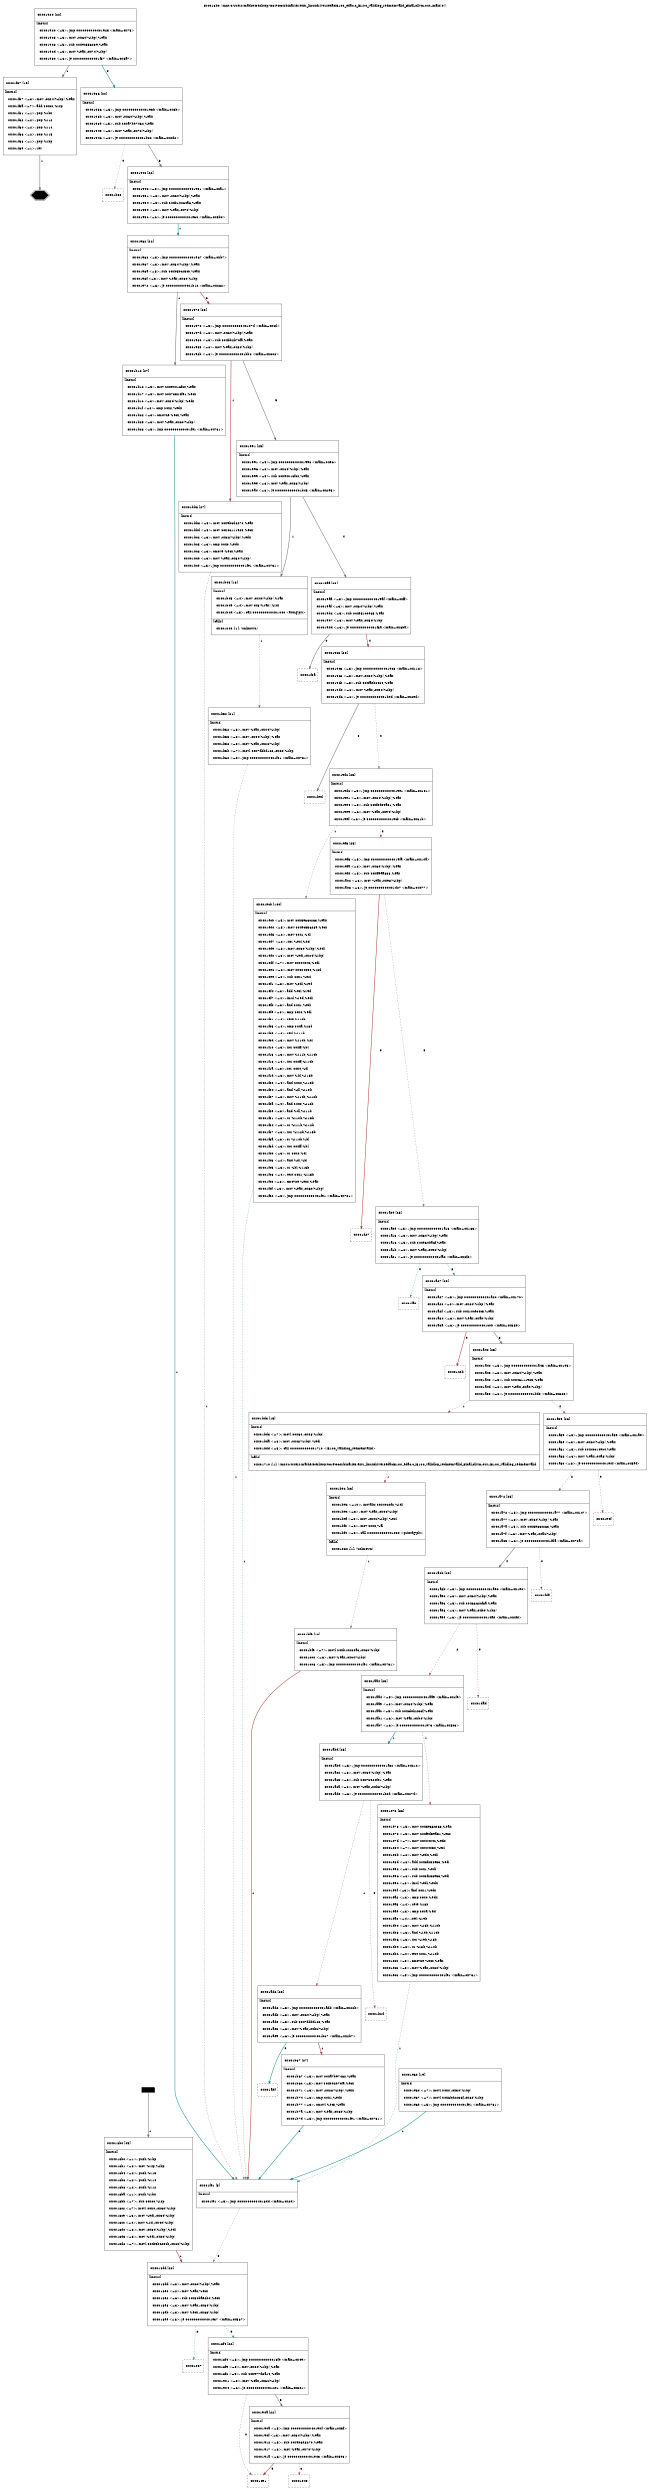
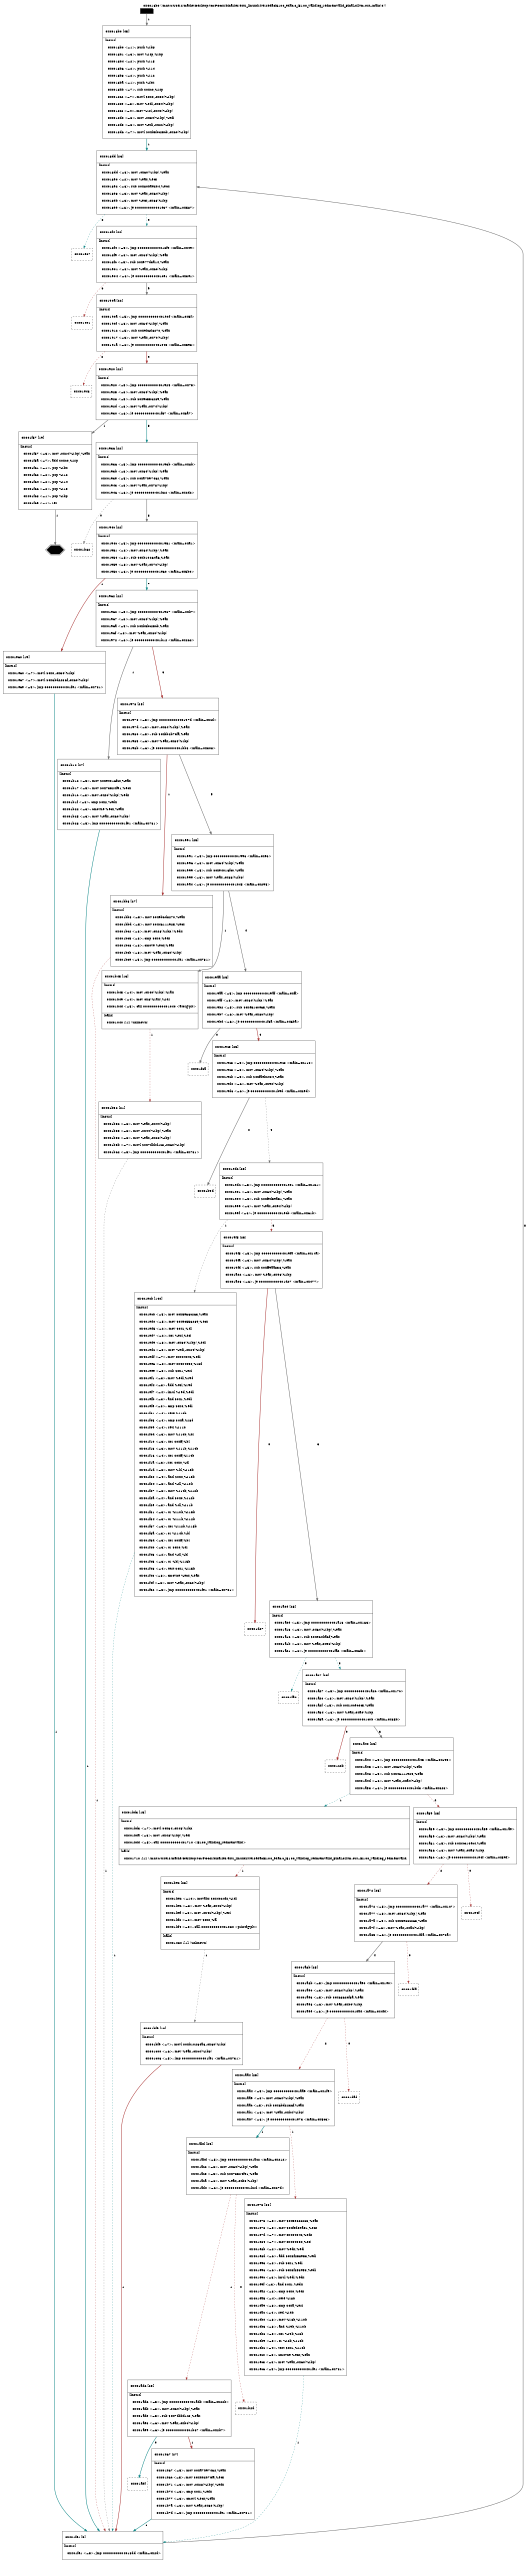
none -> (80, 611)
(404, 1049) -> (296, 1443)
(460, 1406) -> (338, 1799)
(227, 2234) -> (523, 1386)
(178, 2255) -> (147, 143)
(270, 2468) -> (147, 356)
